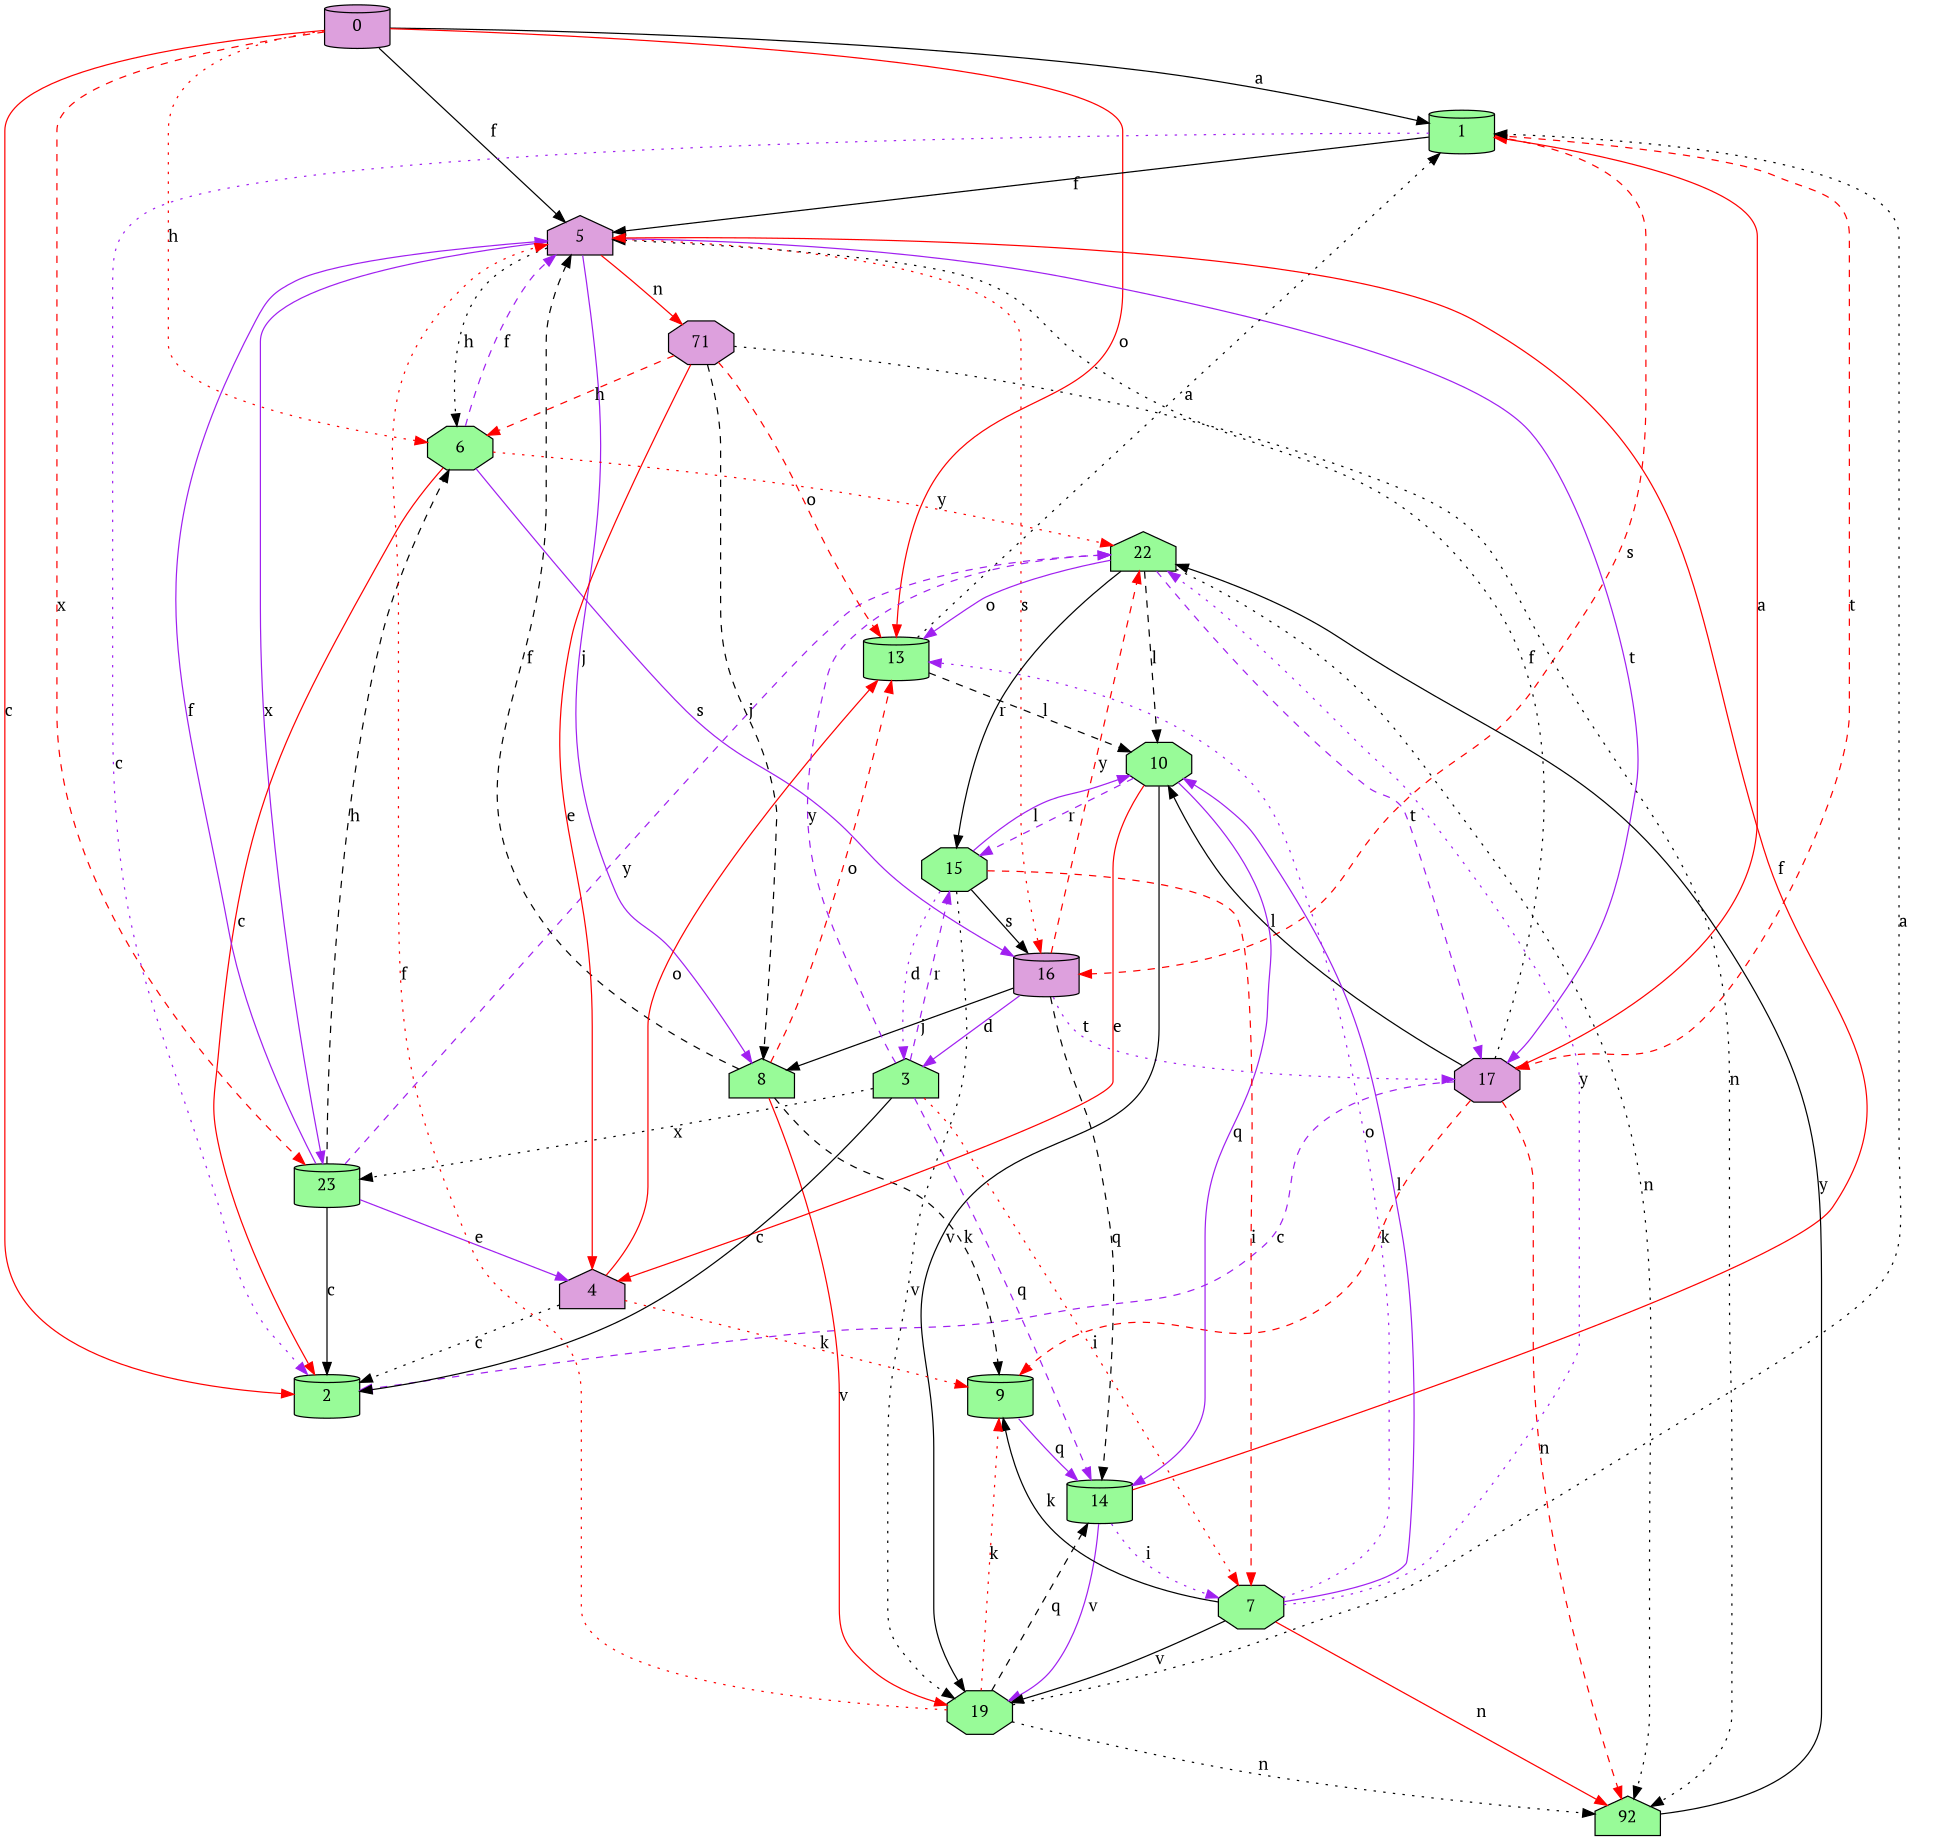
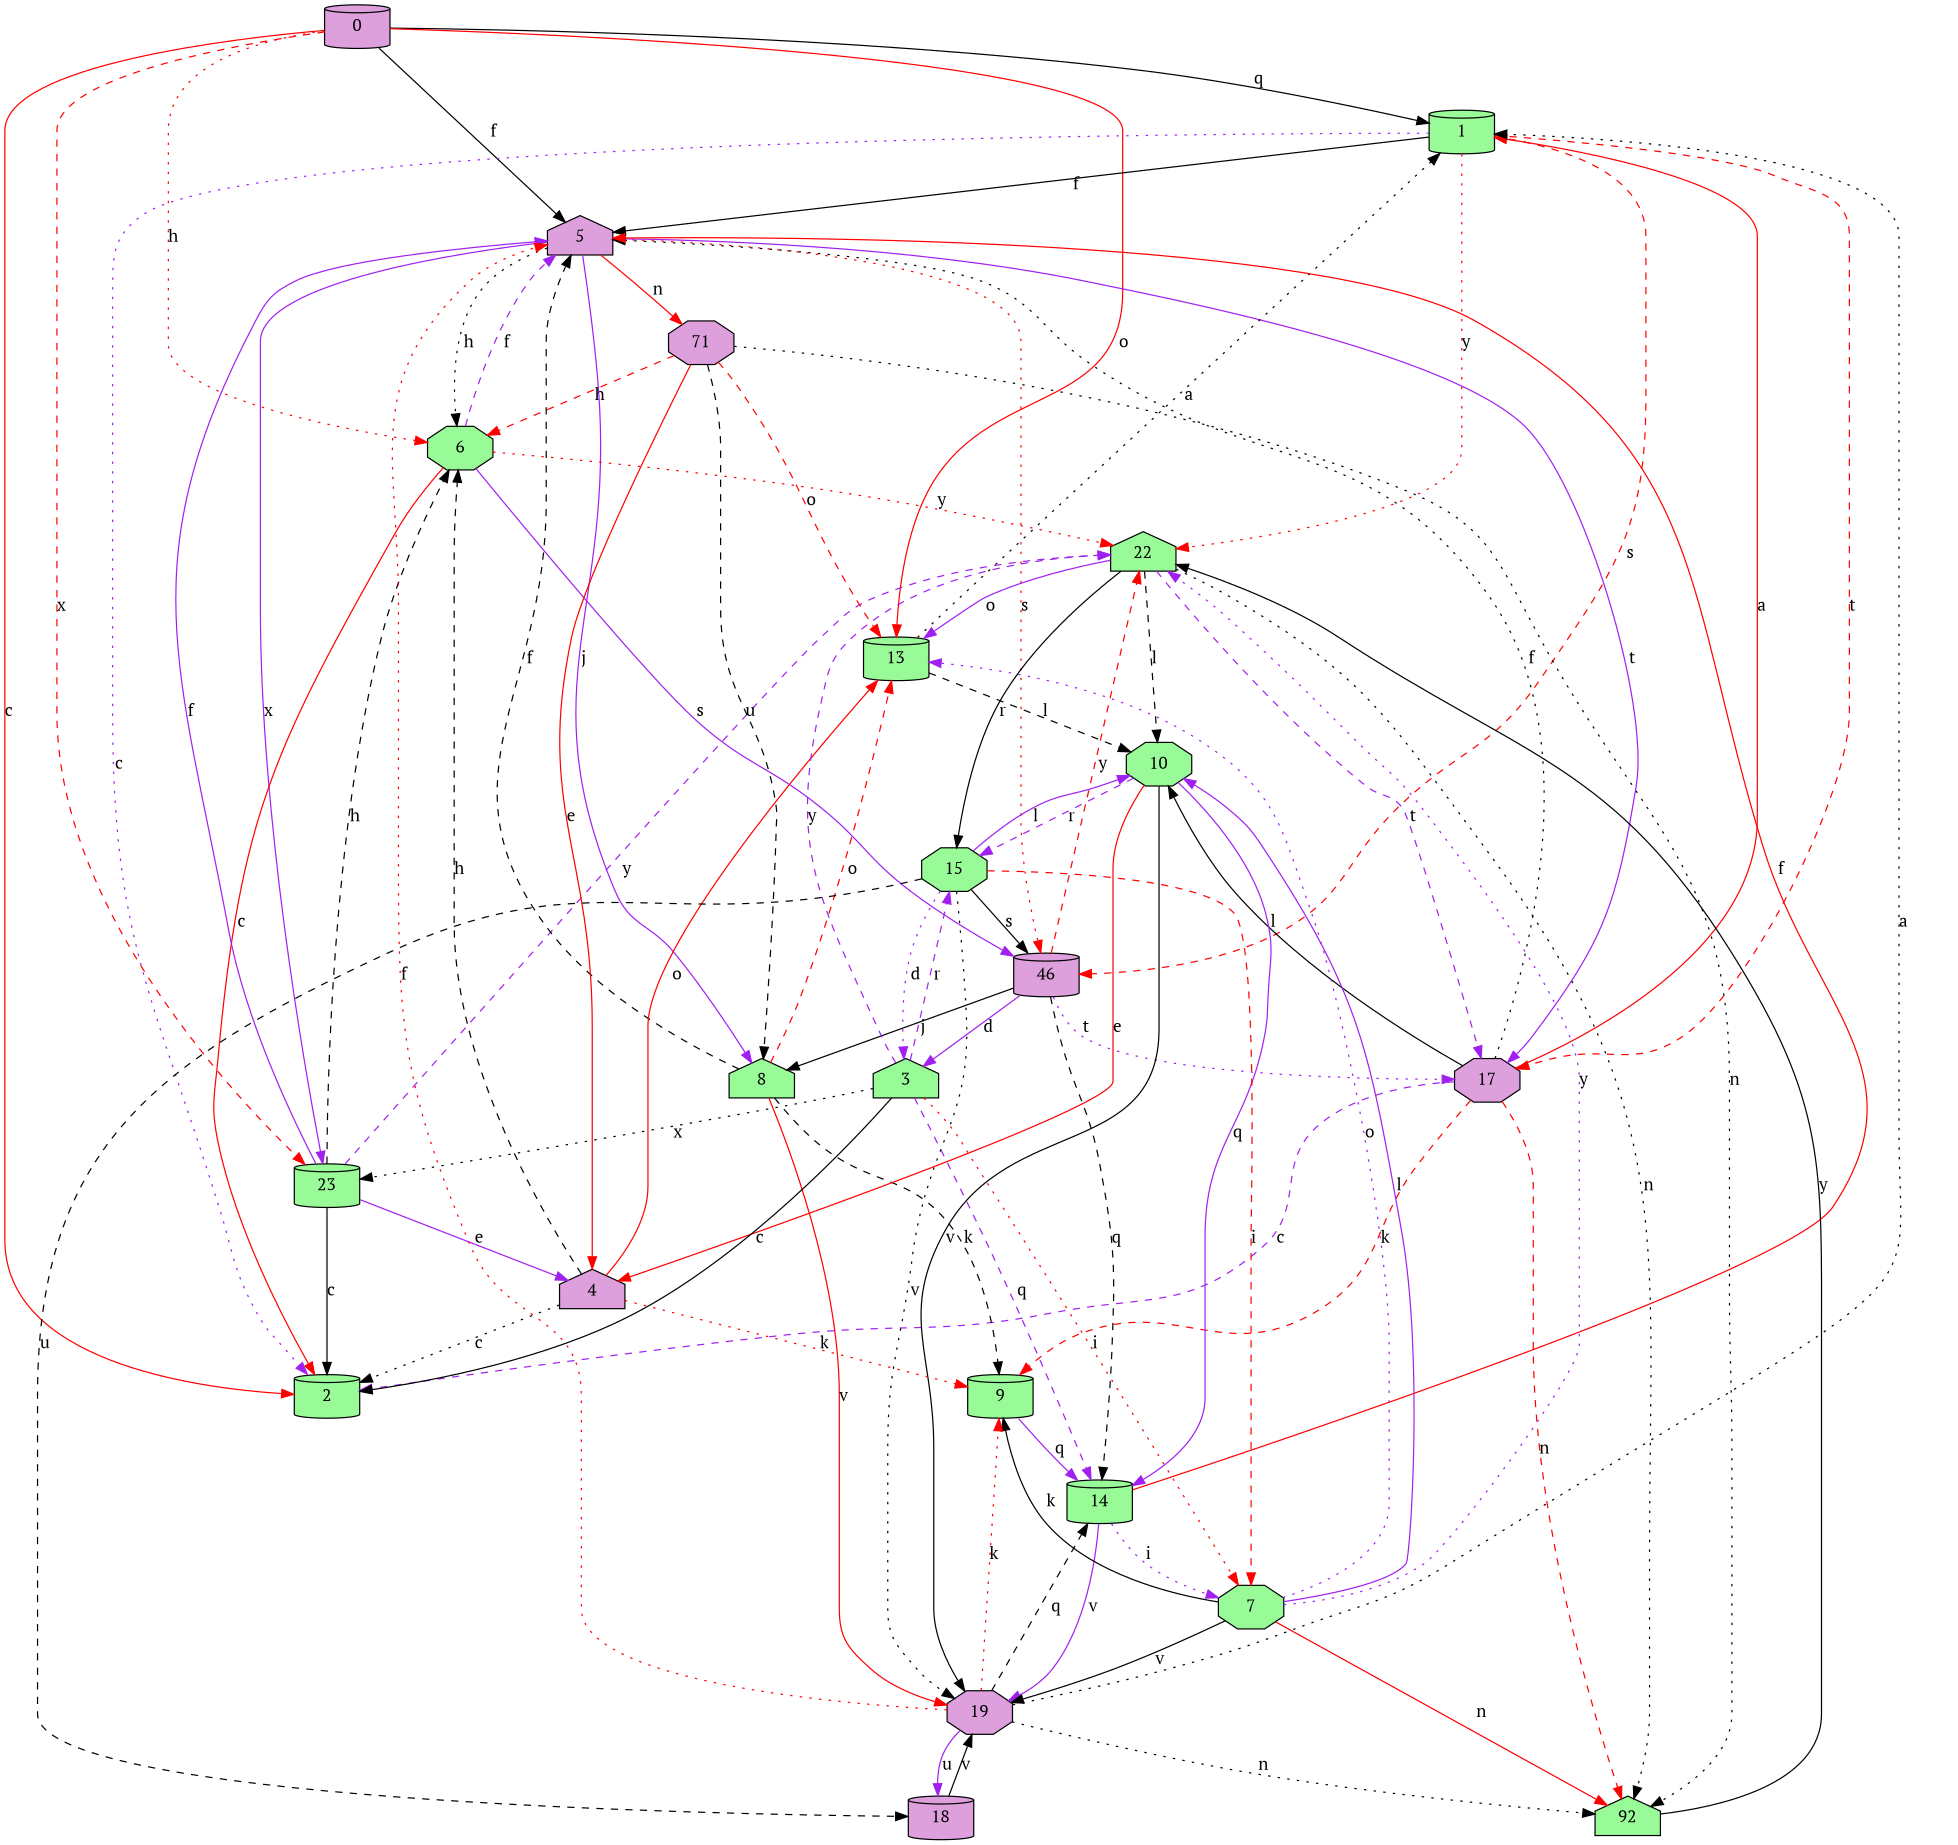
(1259, 79) -> (1259, 79)
none -> (1461, 452)
(751, 712) -> (751, 712)
none -> (454, 892)
(1046, 975) -> (1046, 975)
(980, 1713) -> (980, 1713)
none -> (941, 1818)
